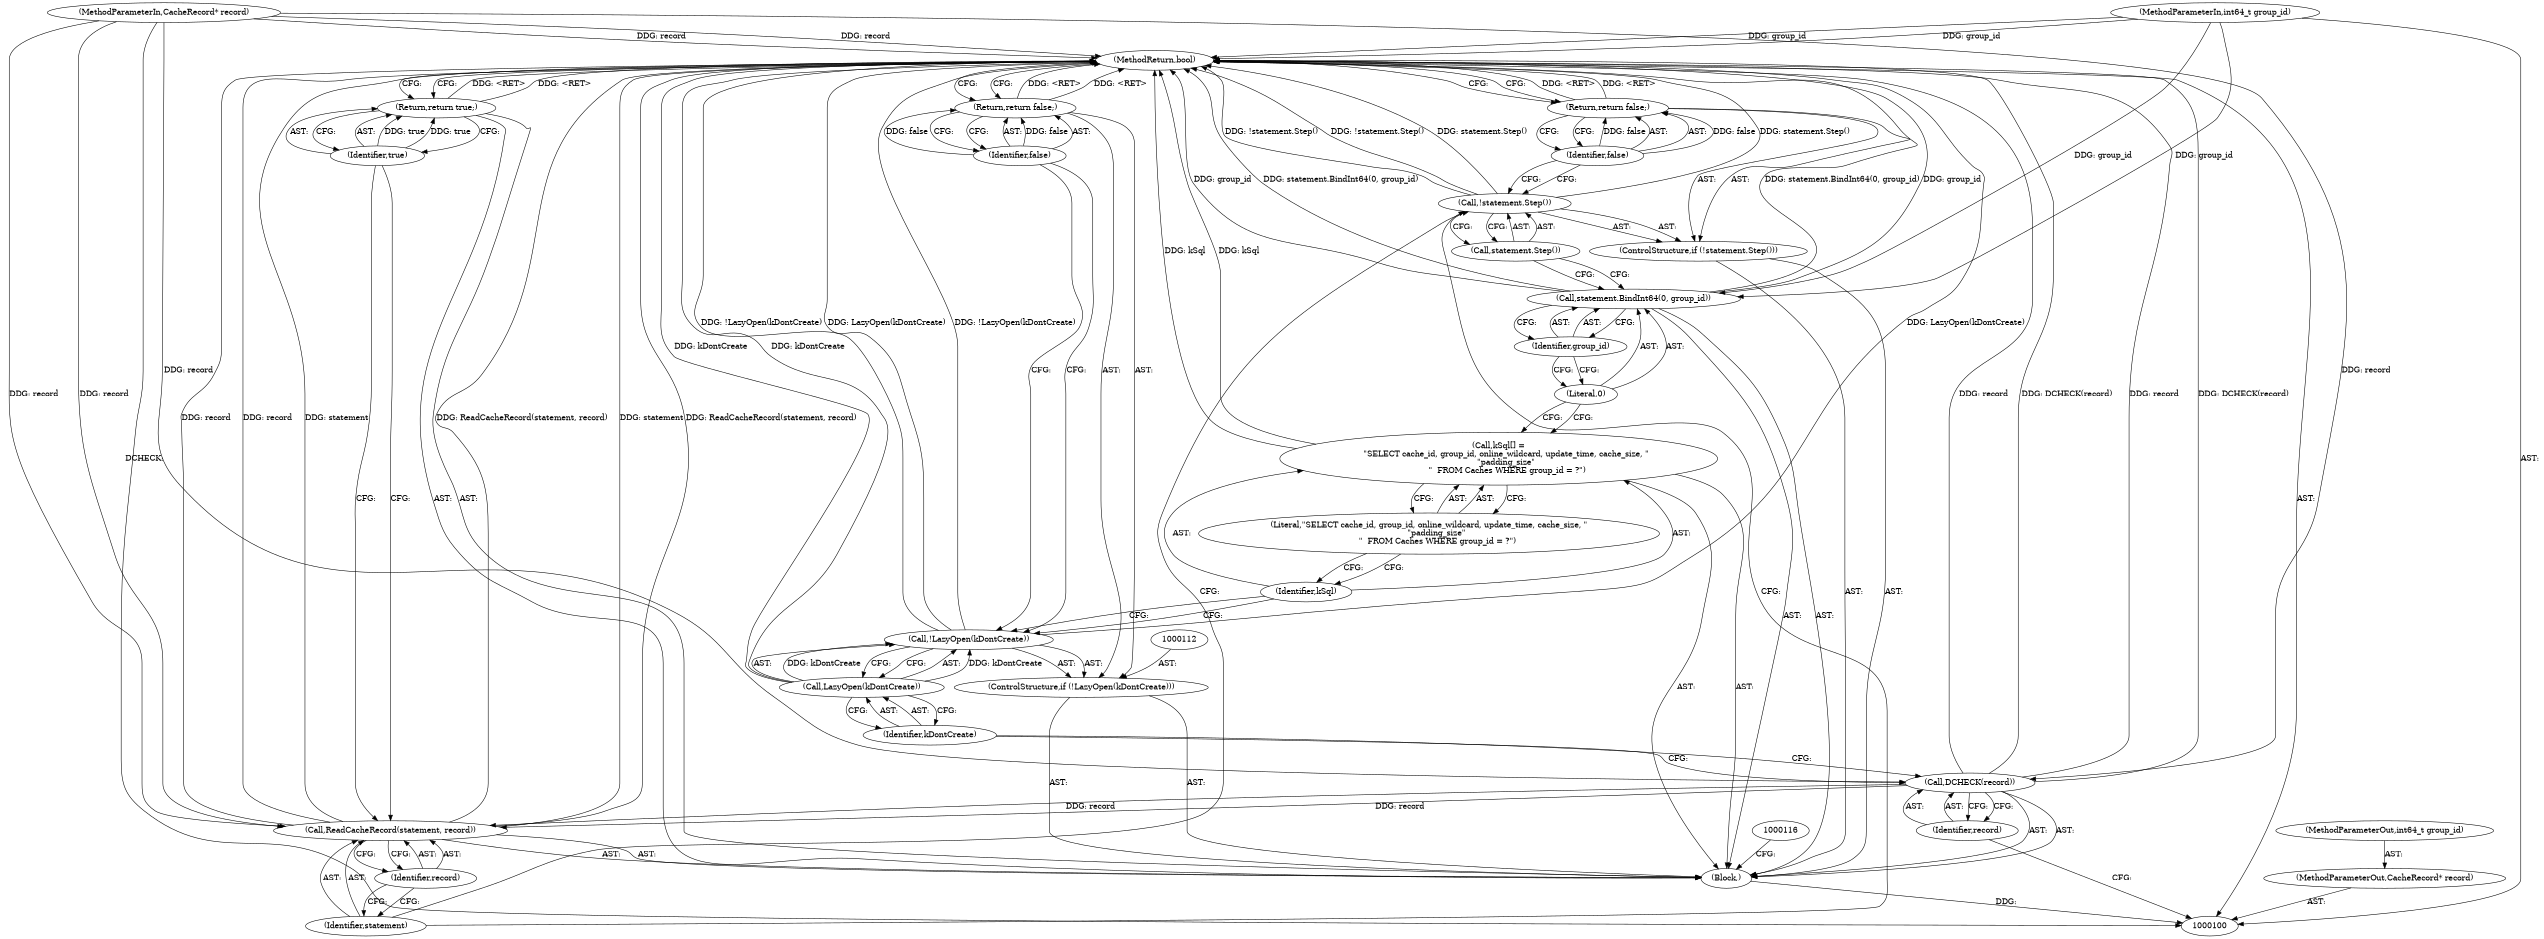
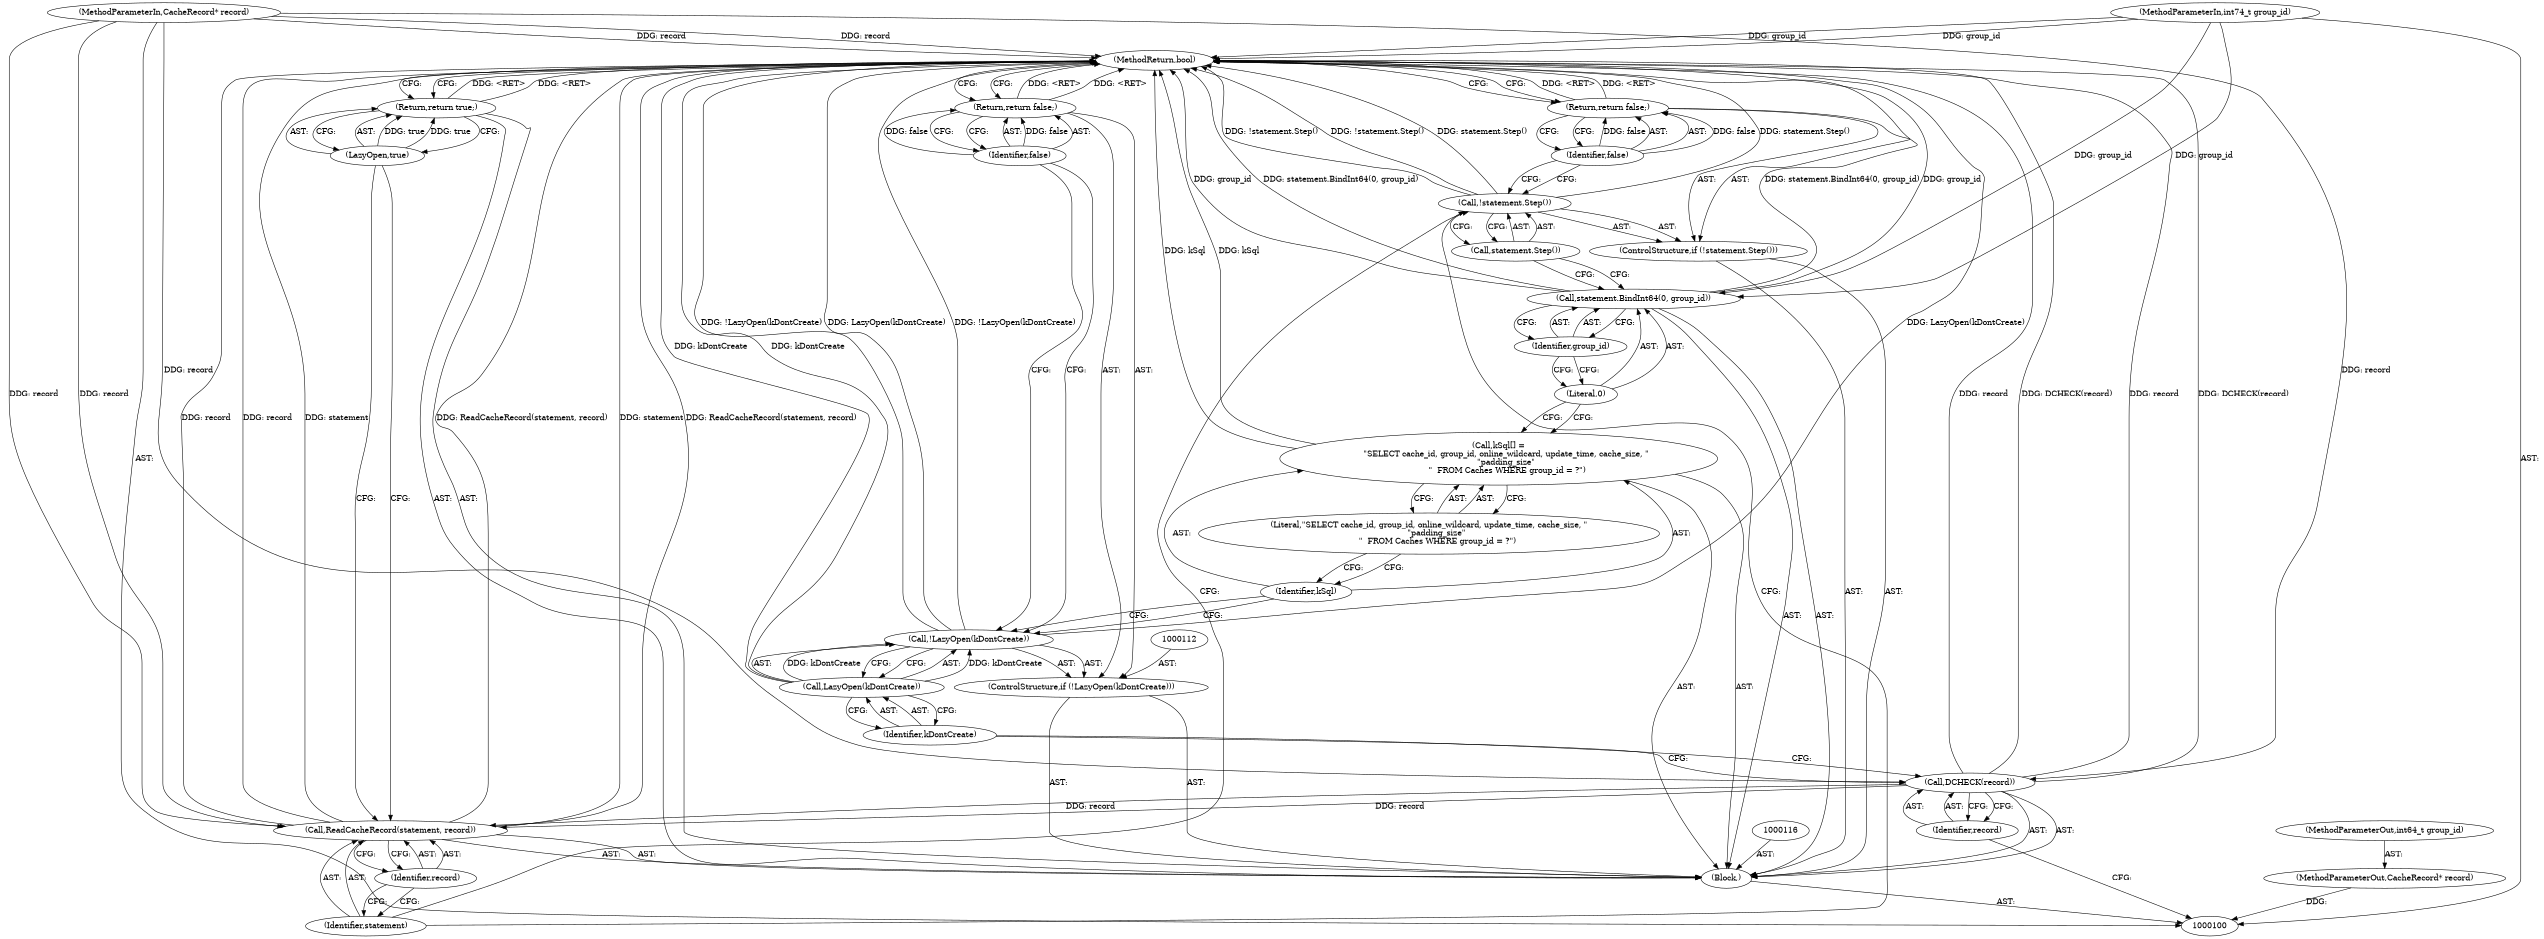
(2215, 13) -> (2215, 13)
(2194, 89) -> none
(377, 156) -> (377, 156)
(146, 459) -> (146, 459)
(1767, 855) -> (1767, 855)
(2007, 902) -> (2007, 902)
(2318, 902) -> (2318, 902)
